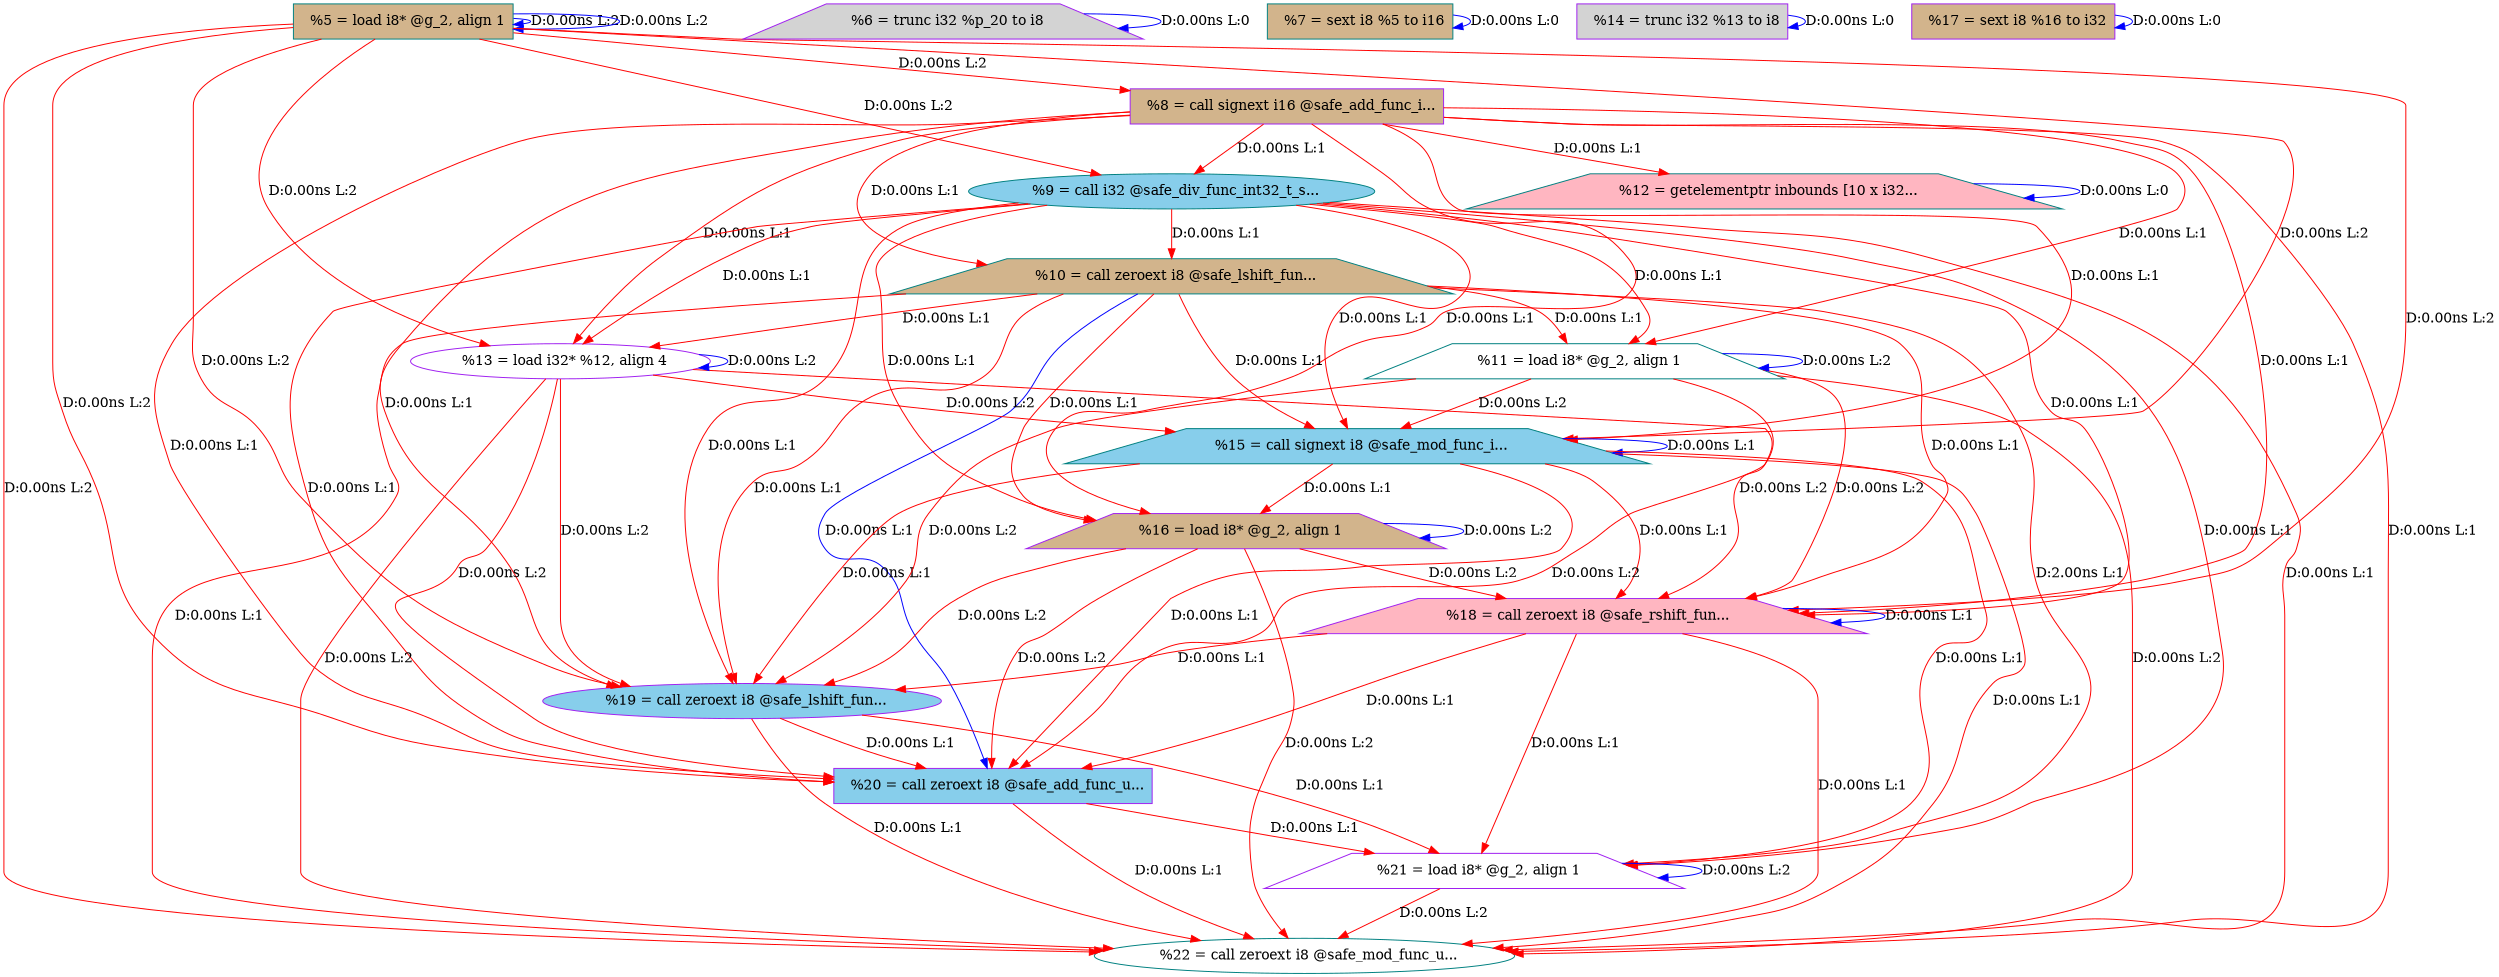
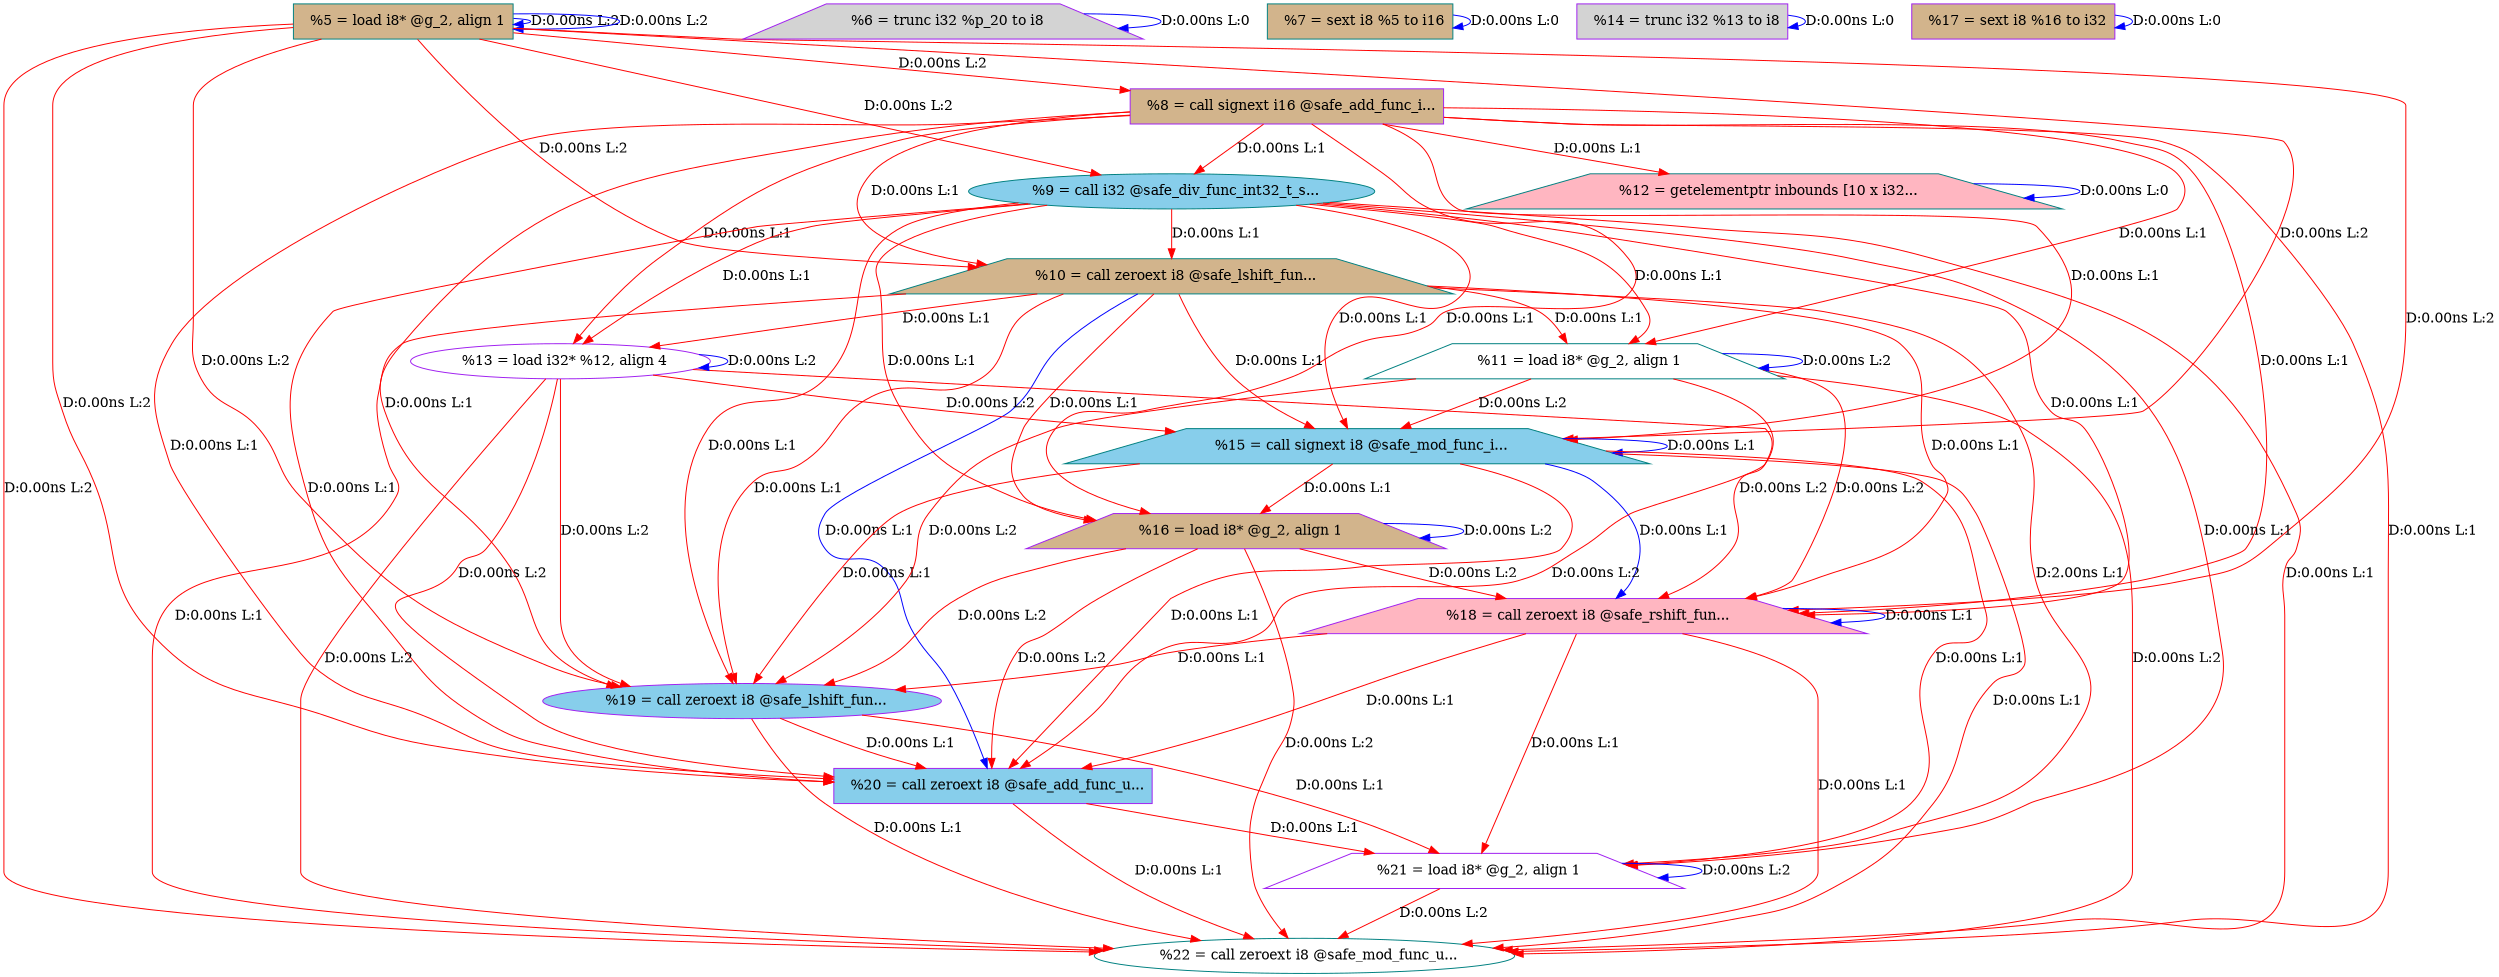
(279, 223) -> (660, 232)
(1623, 508) -> (1623, 508)
